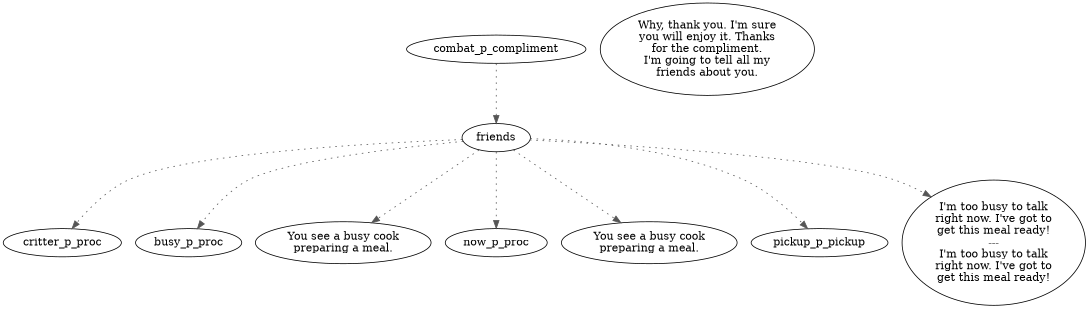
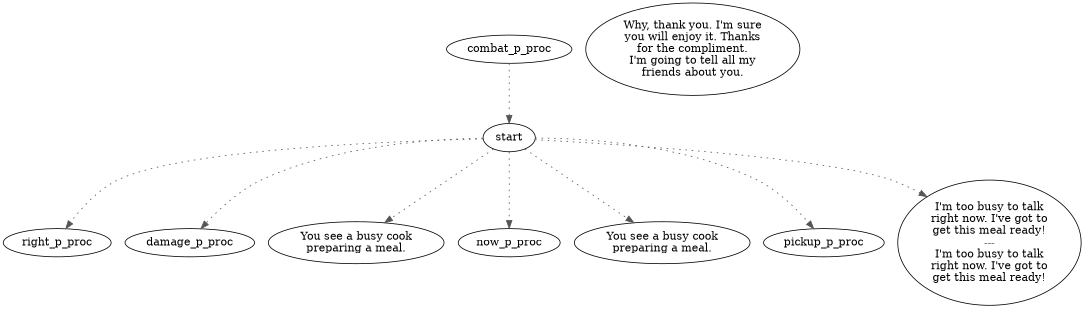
(496, 49) -> (509, 49)
(496, 138) -> (509, 138)
(62, 243) -> (57, 243)
(189, 243) -> (190, 243)
(820, 243) -> (824, 243)
